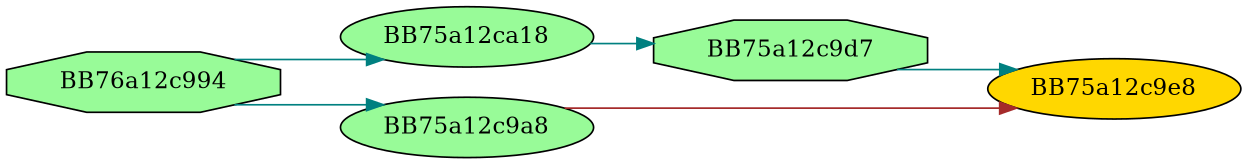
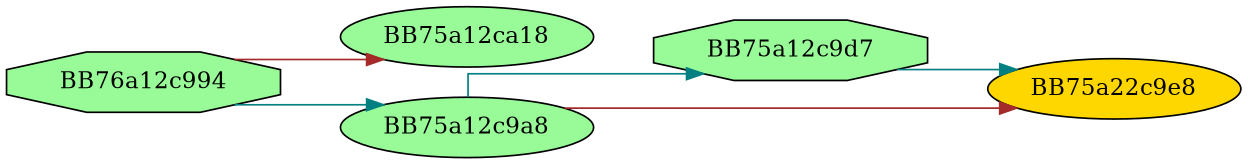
(614, 44) -> (566, 74)
(301, 60) -> (301, 60)
(1114, 89) -> (1114, 89)
